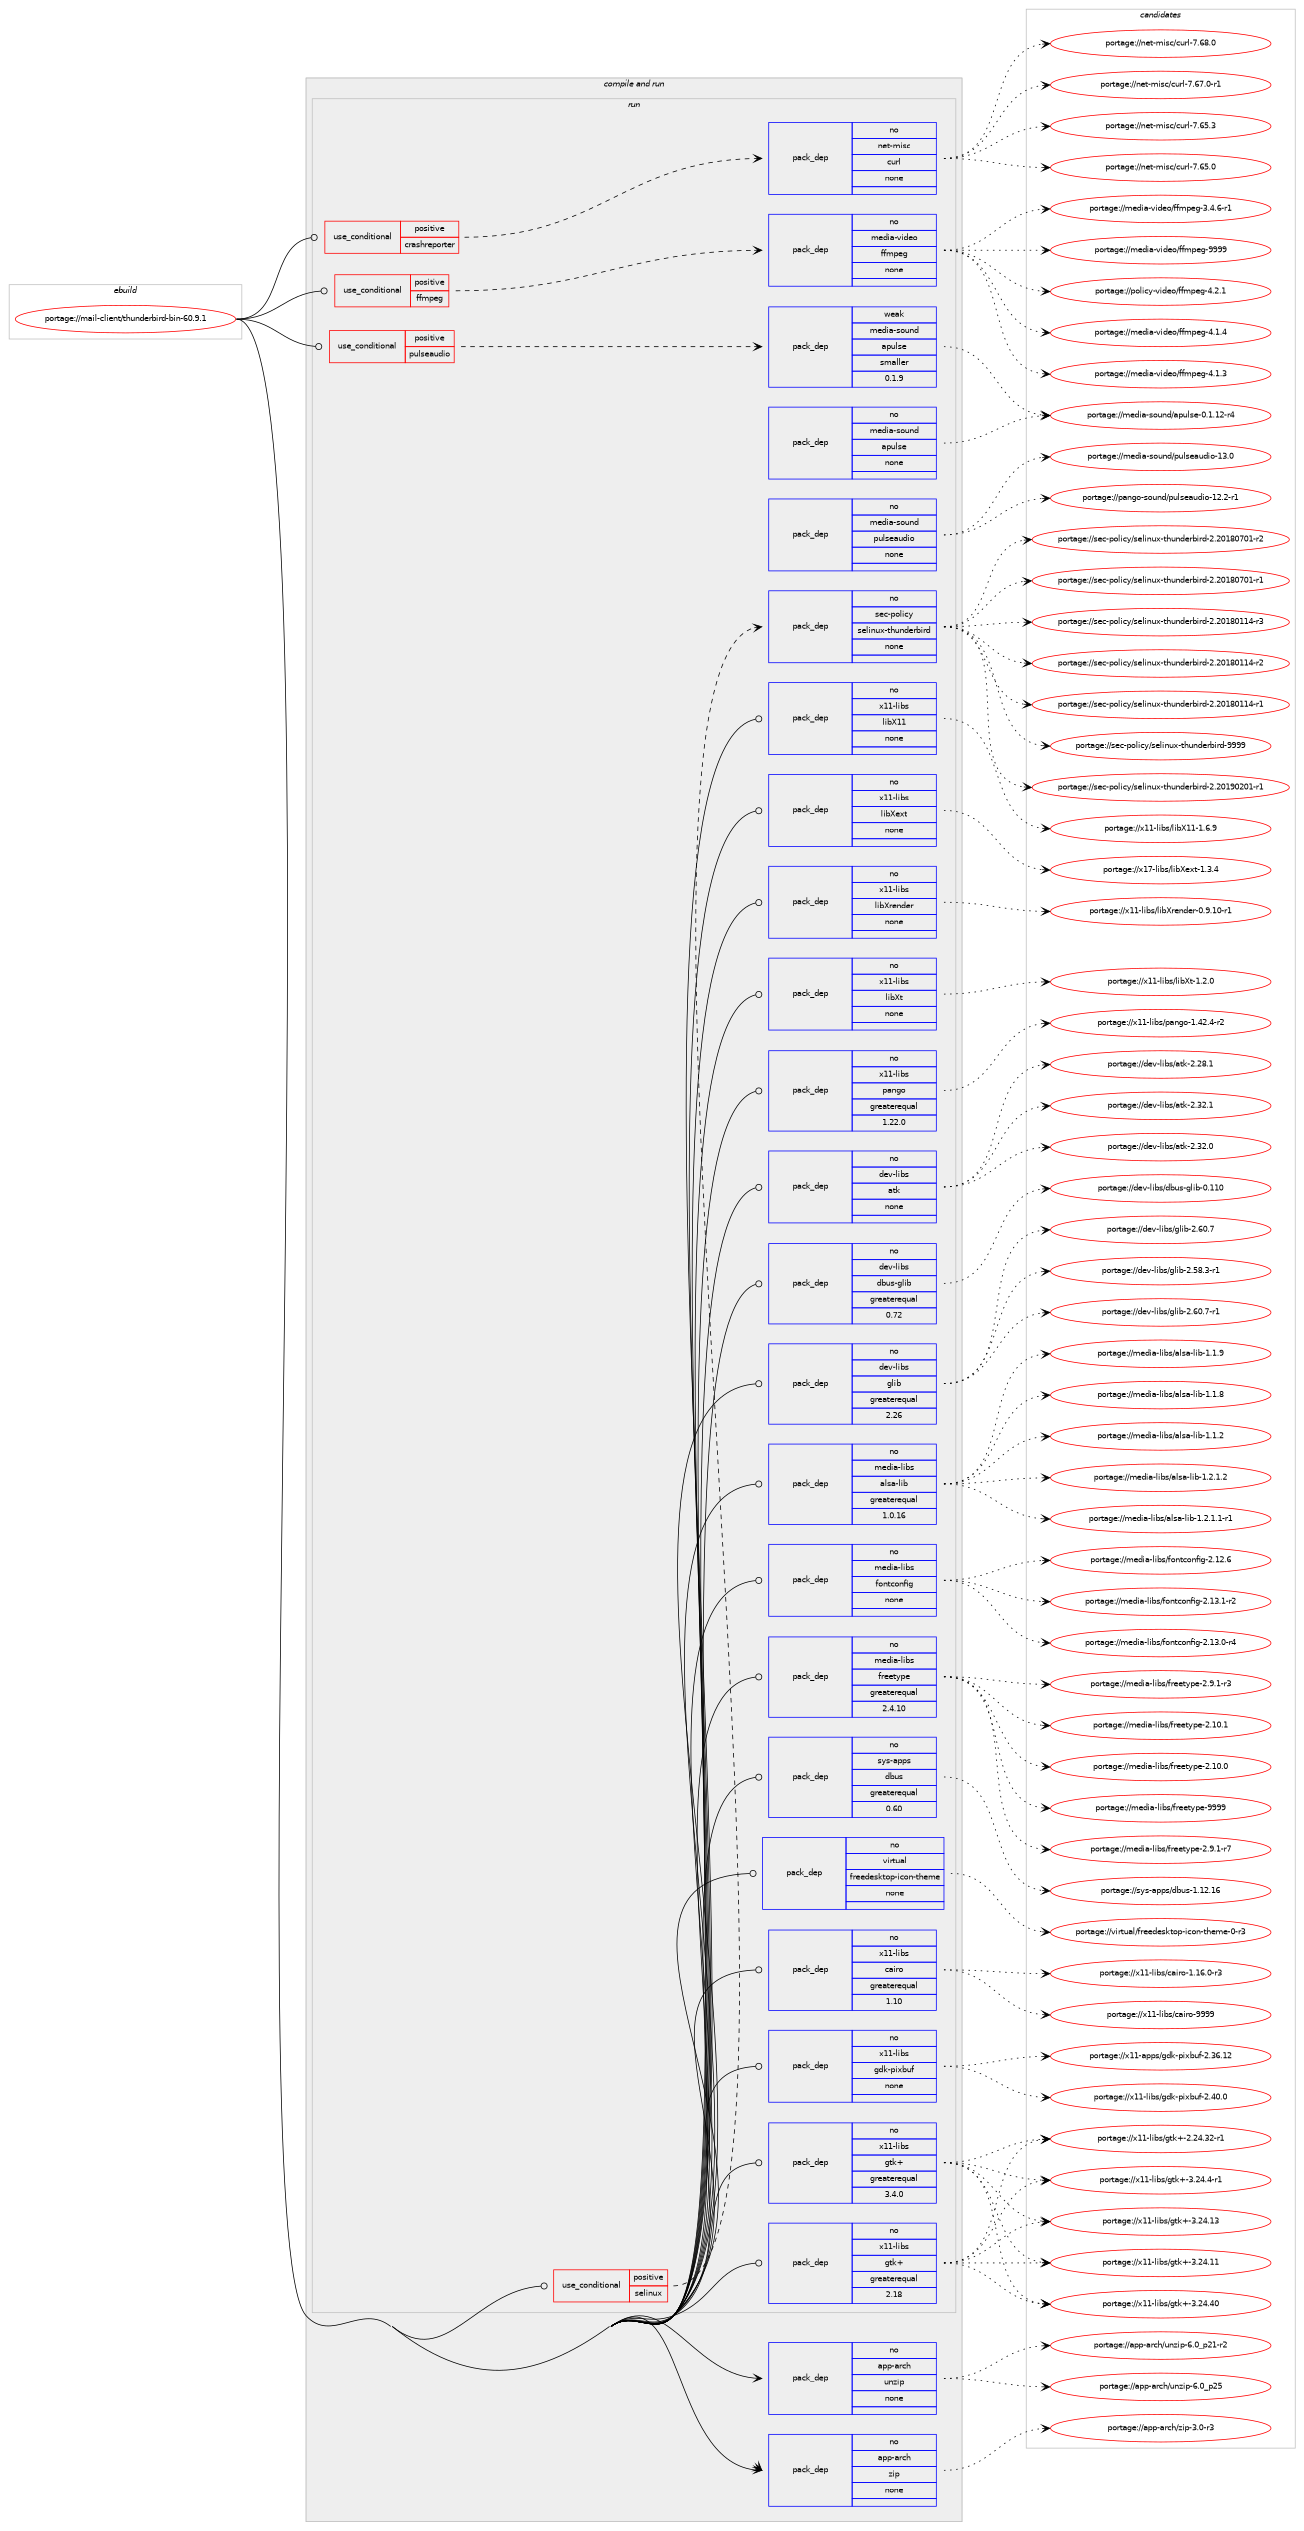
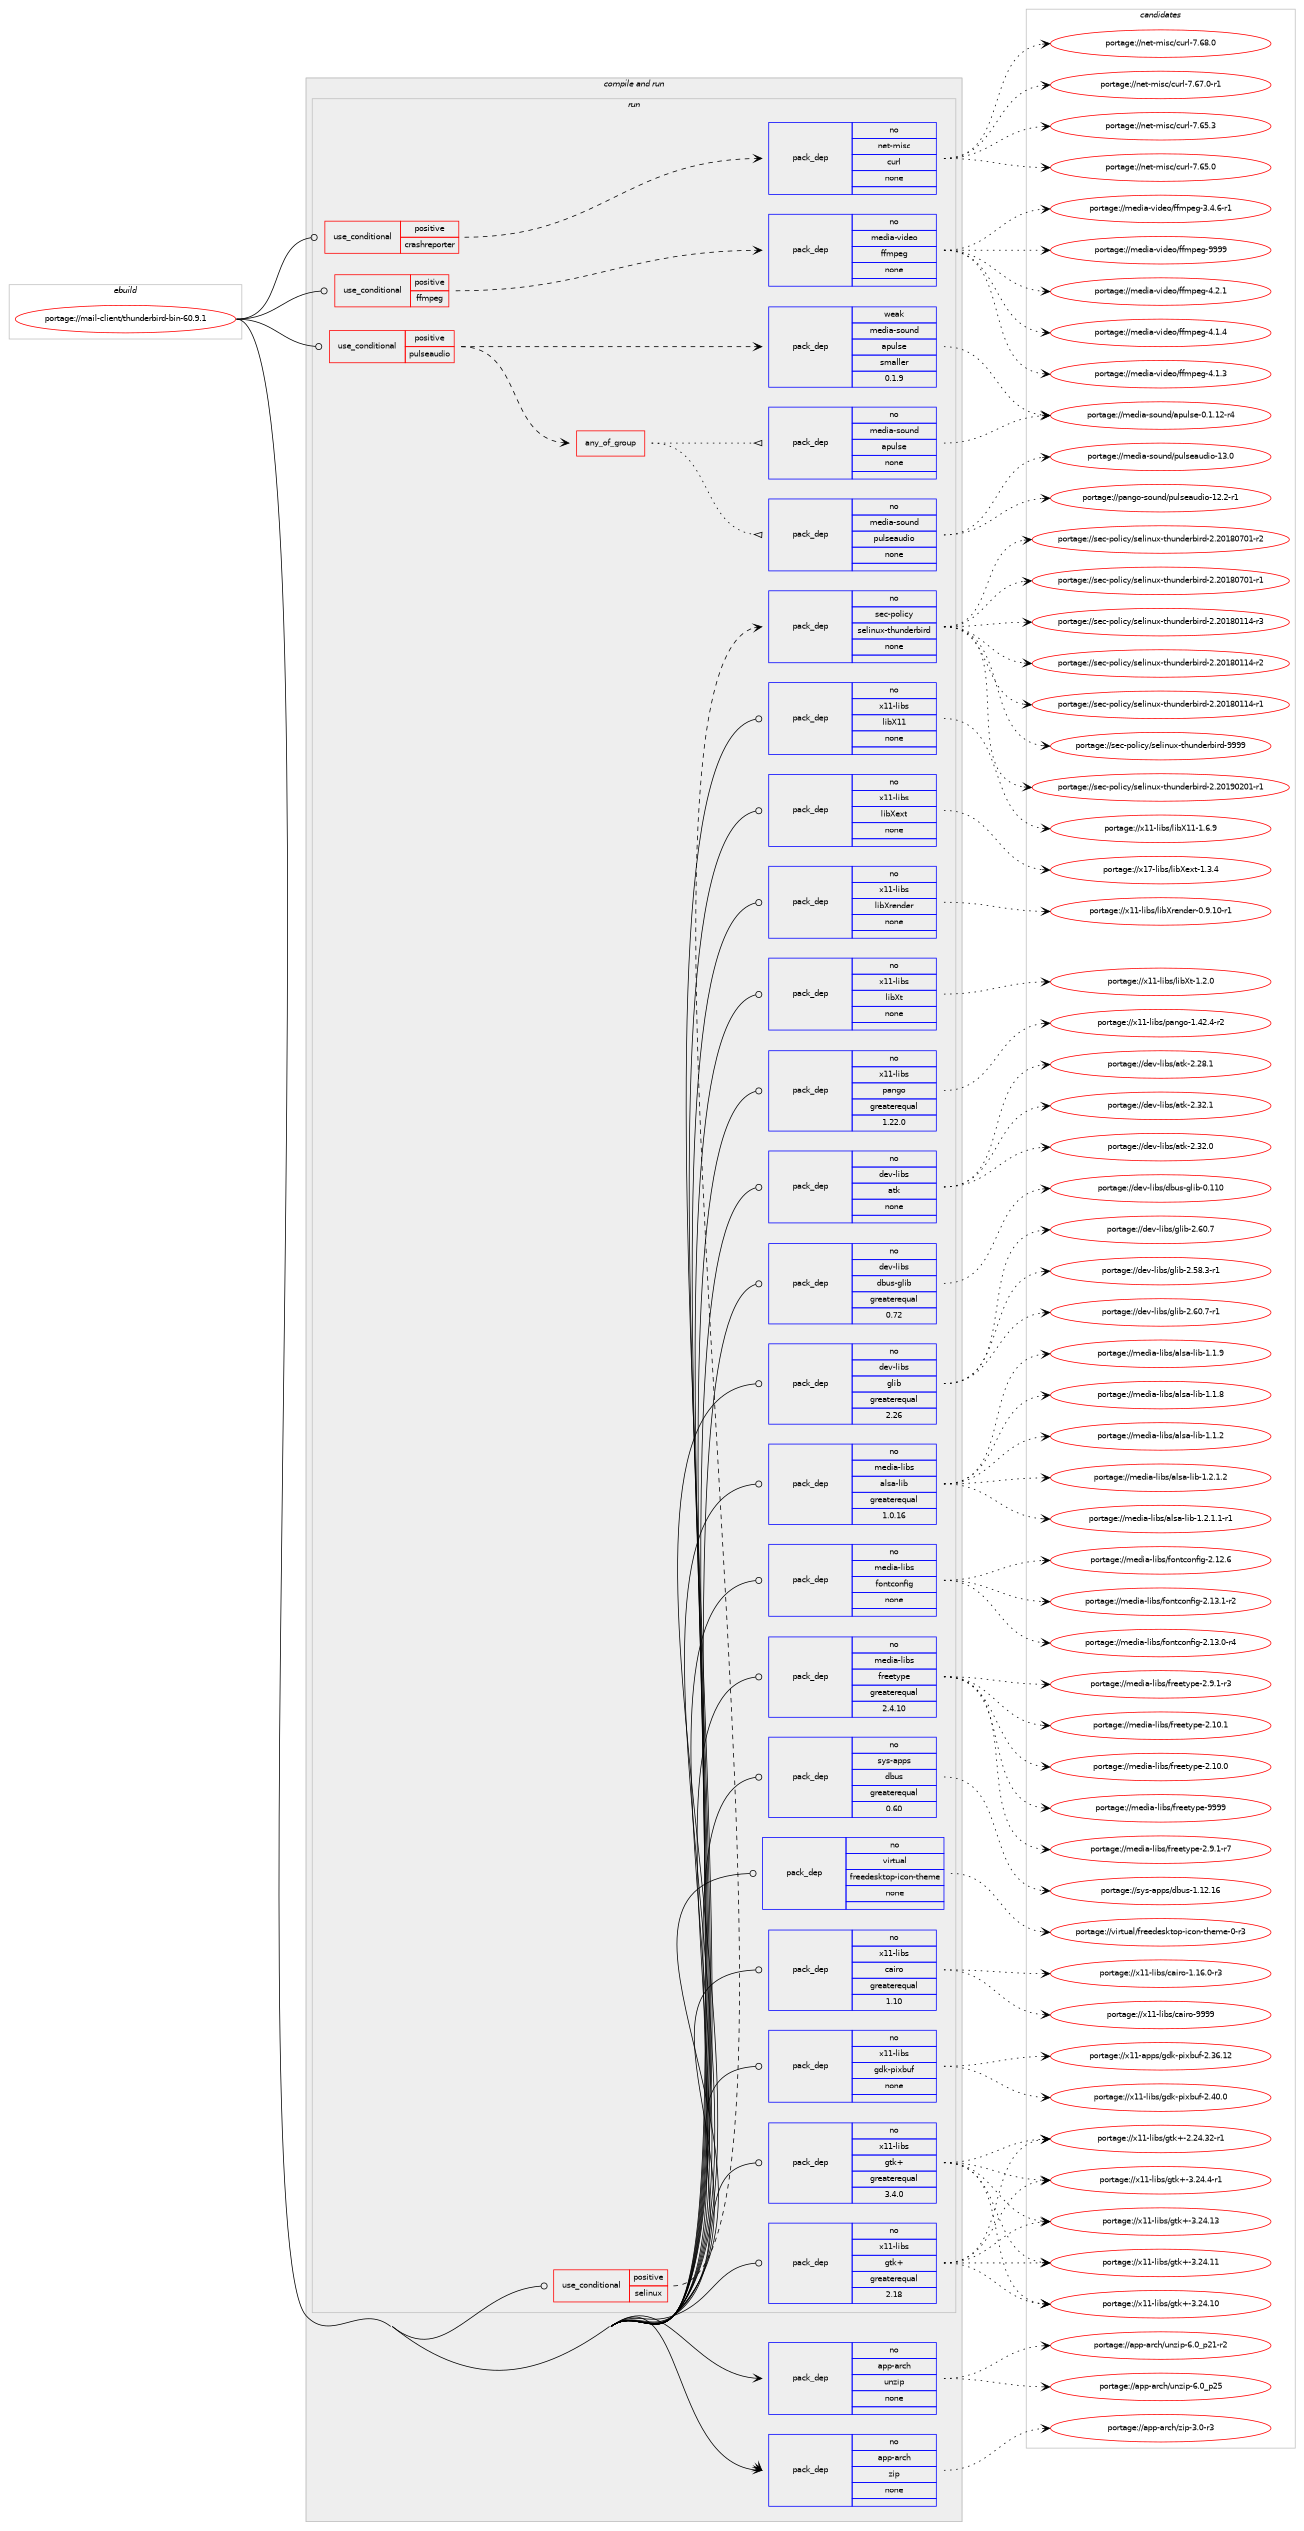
(1161, 292) -> (1161, 292)
none -> (610, 443)
(1161, 2304) -> (1161, 2304)
